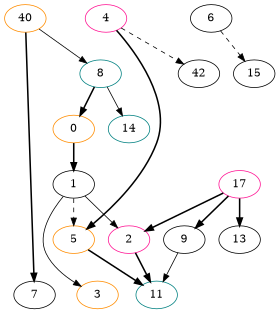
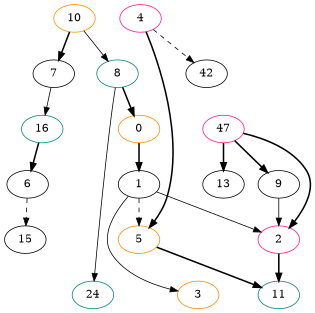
(25, 18) -> (75, 18)
none -> (42, 129)
(129, 129) -> (93, 295)
(240, 184) -> (224, 129)
(172, 264) -> (279, 208)
